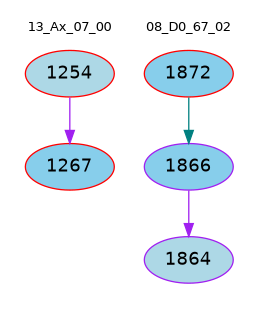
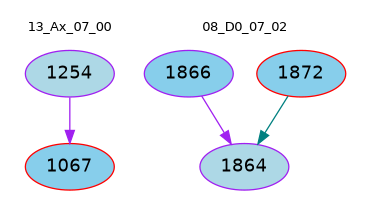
(189, 28) -> (245, 28)
(70, 74) -> (70, 74)
(189, 114) -> (277, 114)
(70, 167) -> (70, 167)
